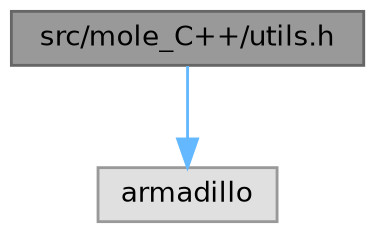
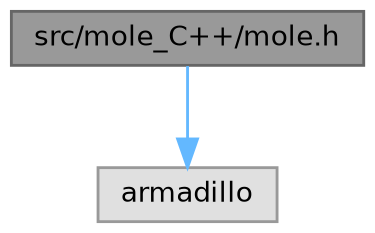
(188, 38) -> (188, 38)
